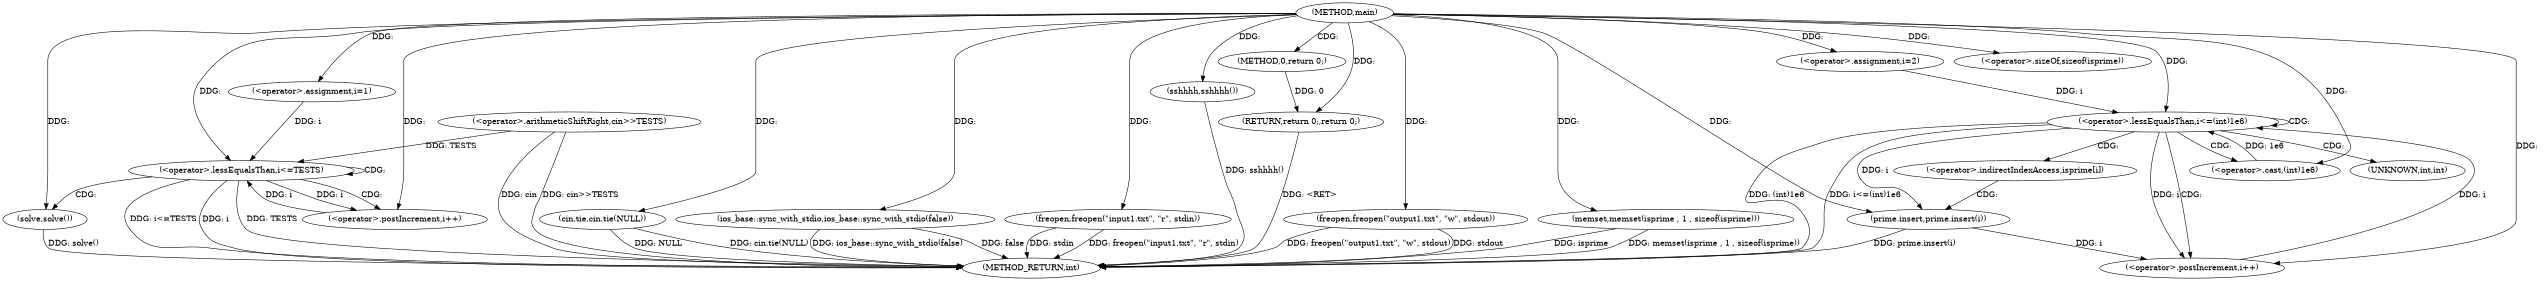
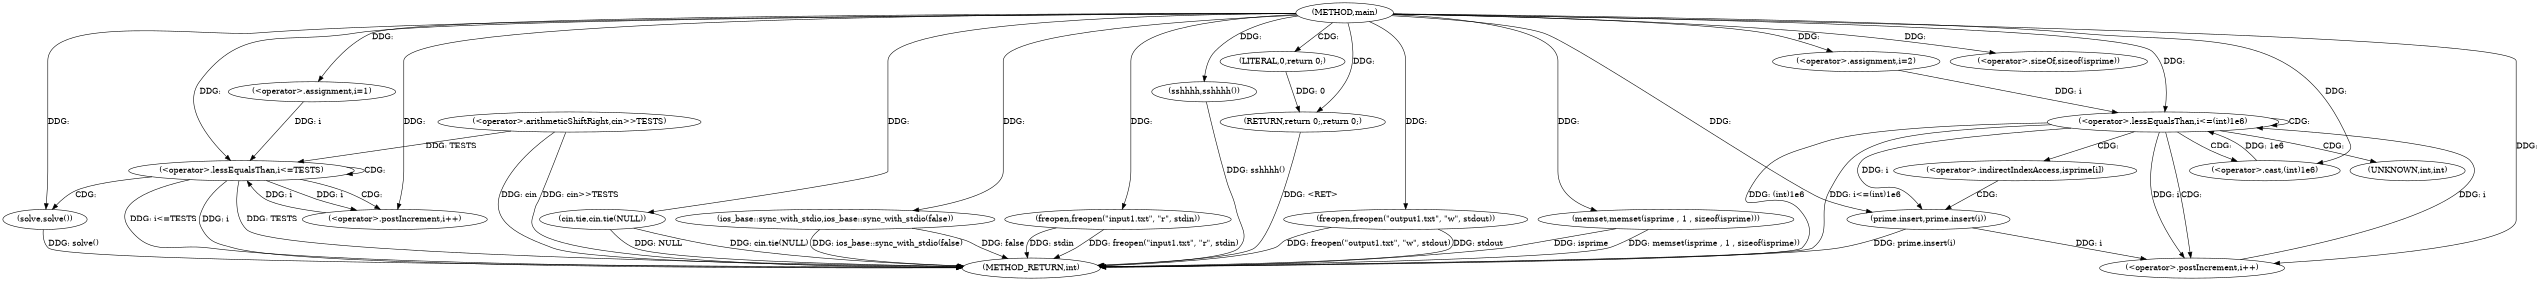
(1282, 62) -> (1283, 62)
